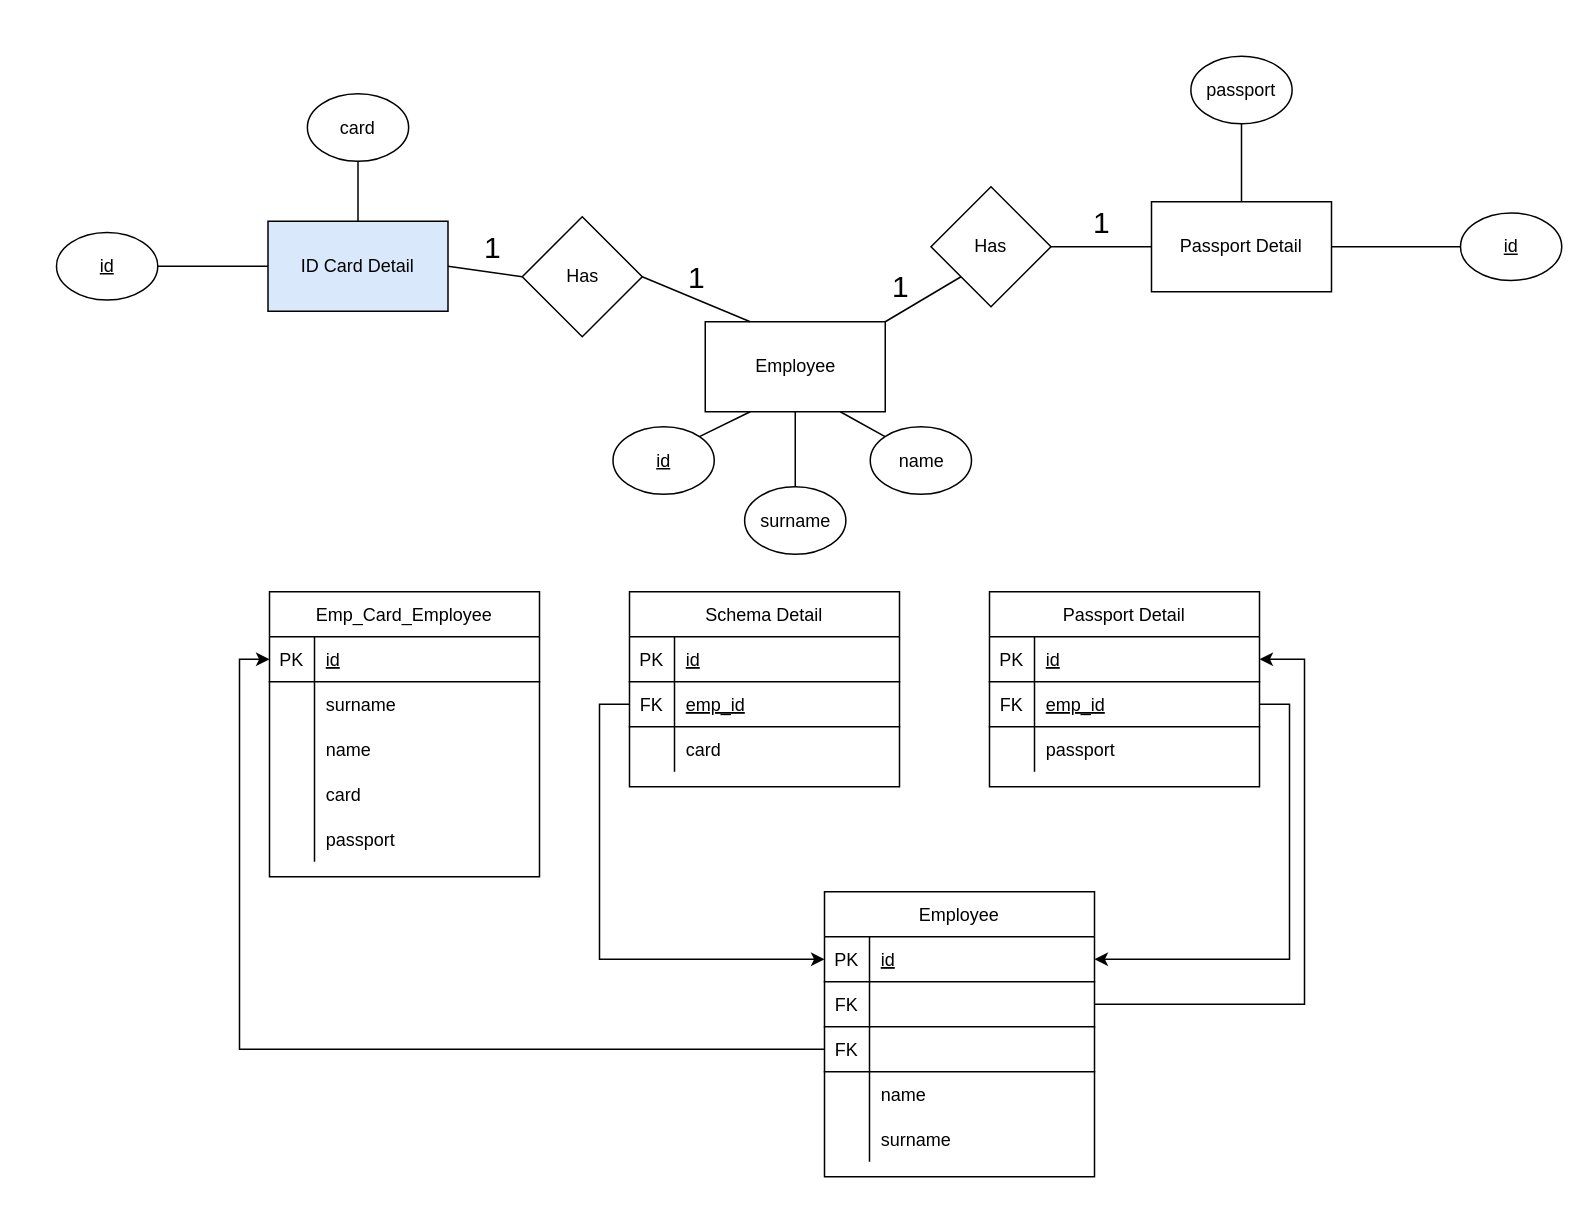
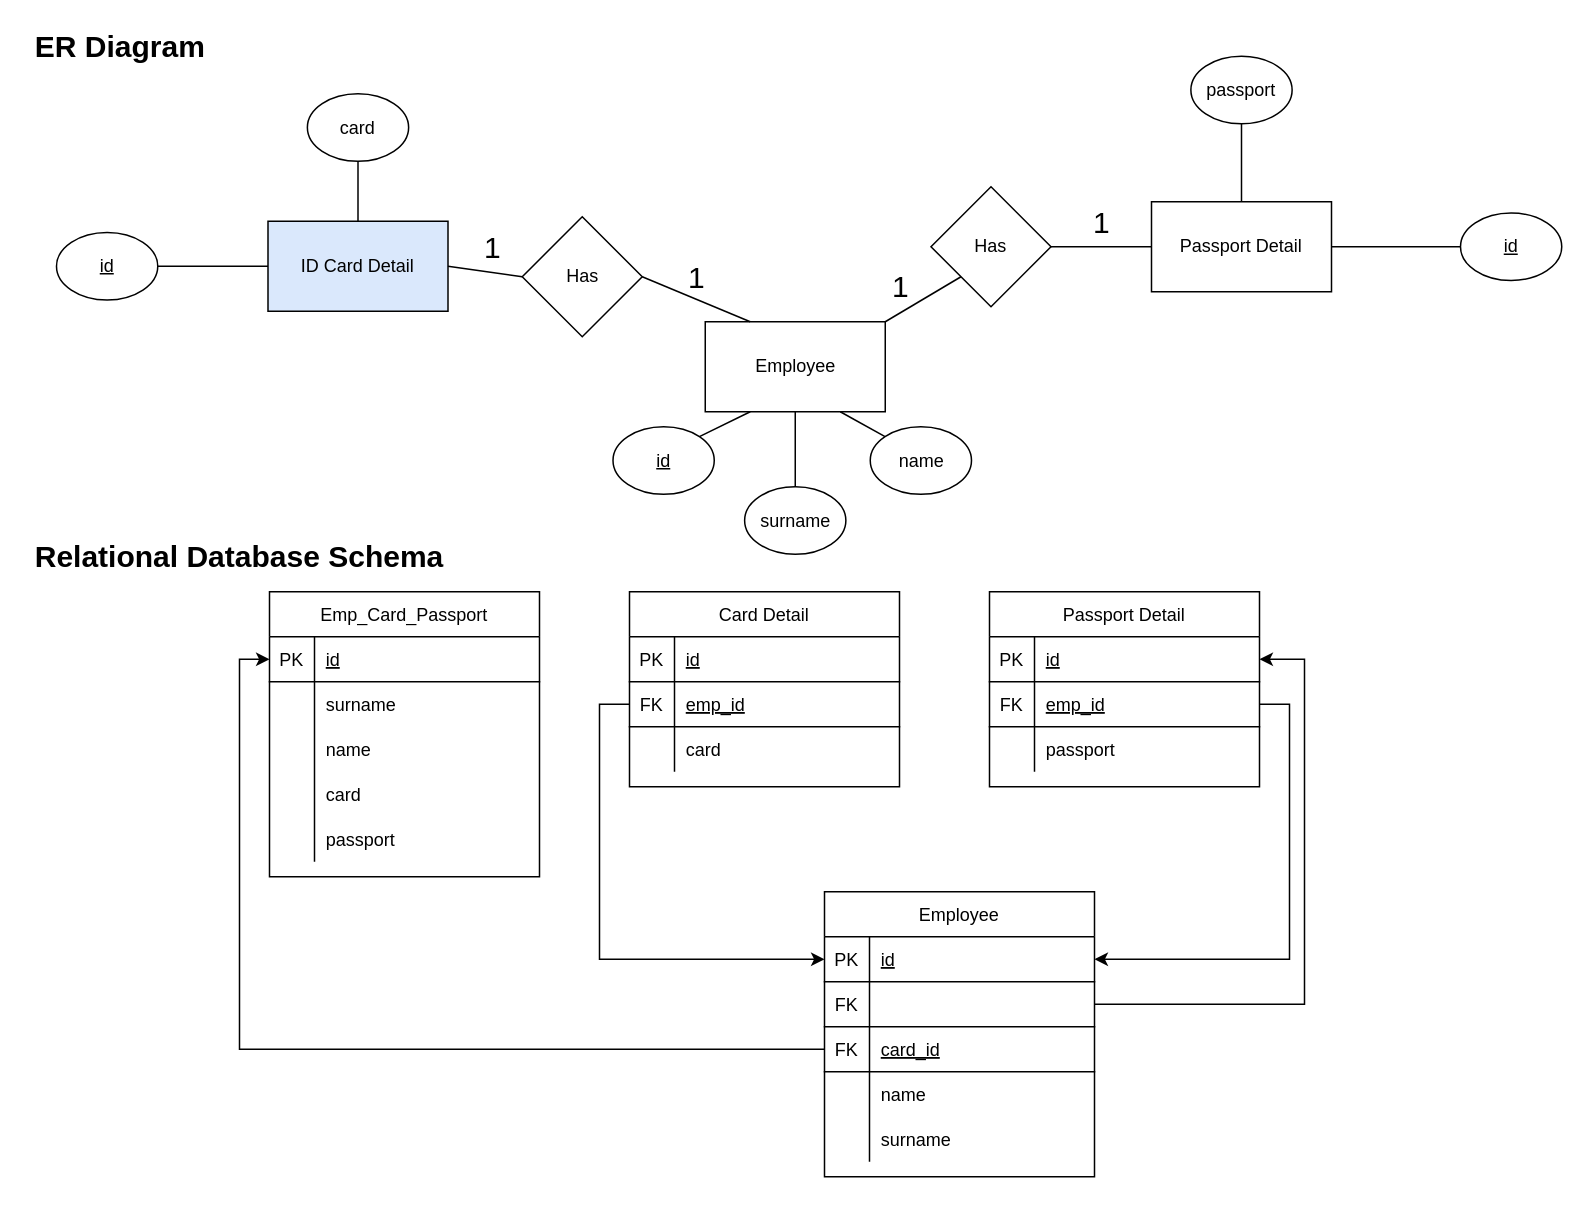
none -> (152, 46)
none -> (247, 556)
(404, 615) -> (404, 615)
(764, 615) -> (764, 615)
none -> (982, 1049)
